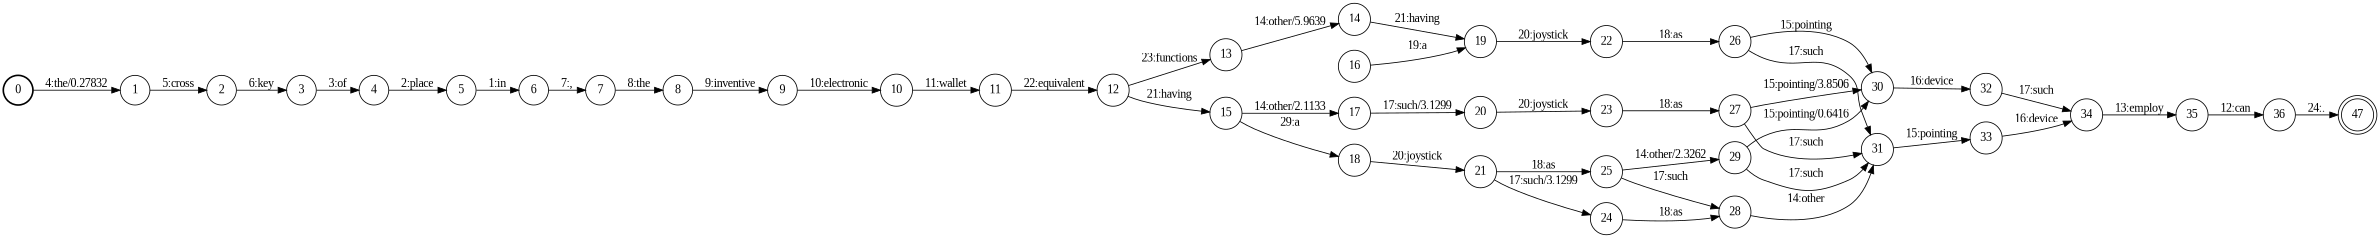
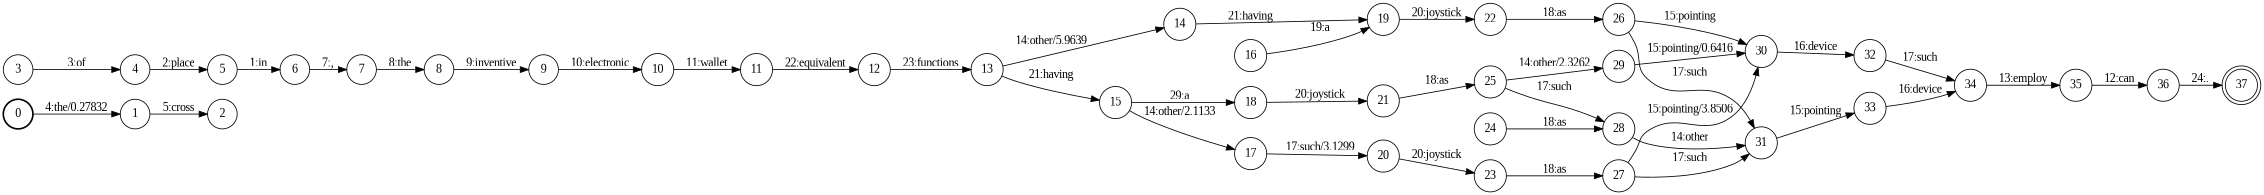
(257, 90) -> none
(1164, 106) -> (1046, 89)
(2358, 115) -> (2241, 85)
(1805, 190) -> none
(1537, 199) -> none
